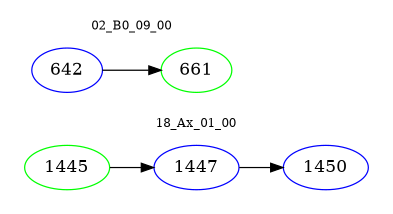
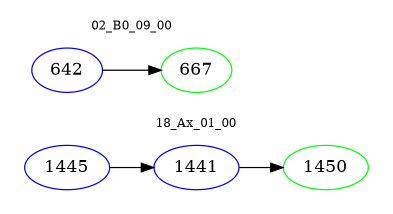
(196, 70) -> (196, 70)
(67, 168) -> (67, 168)
(196, 168) -> (196, 168)
(326, 168) -> (326, 168)
